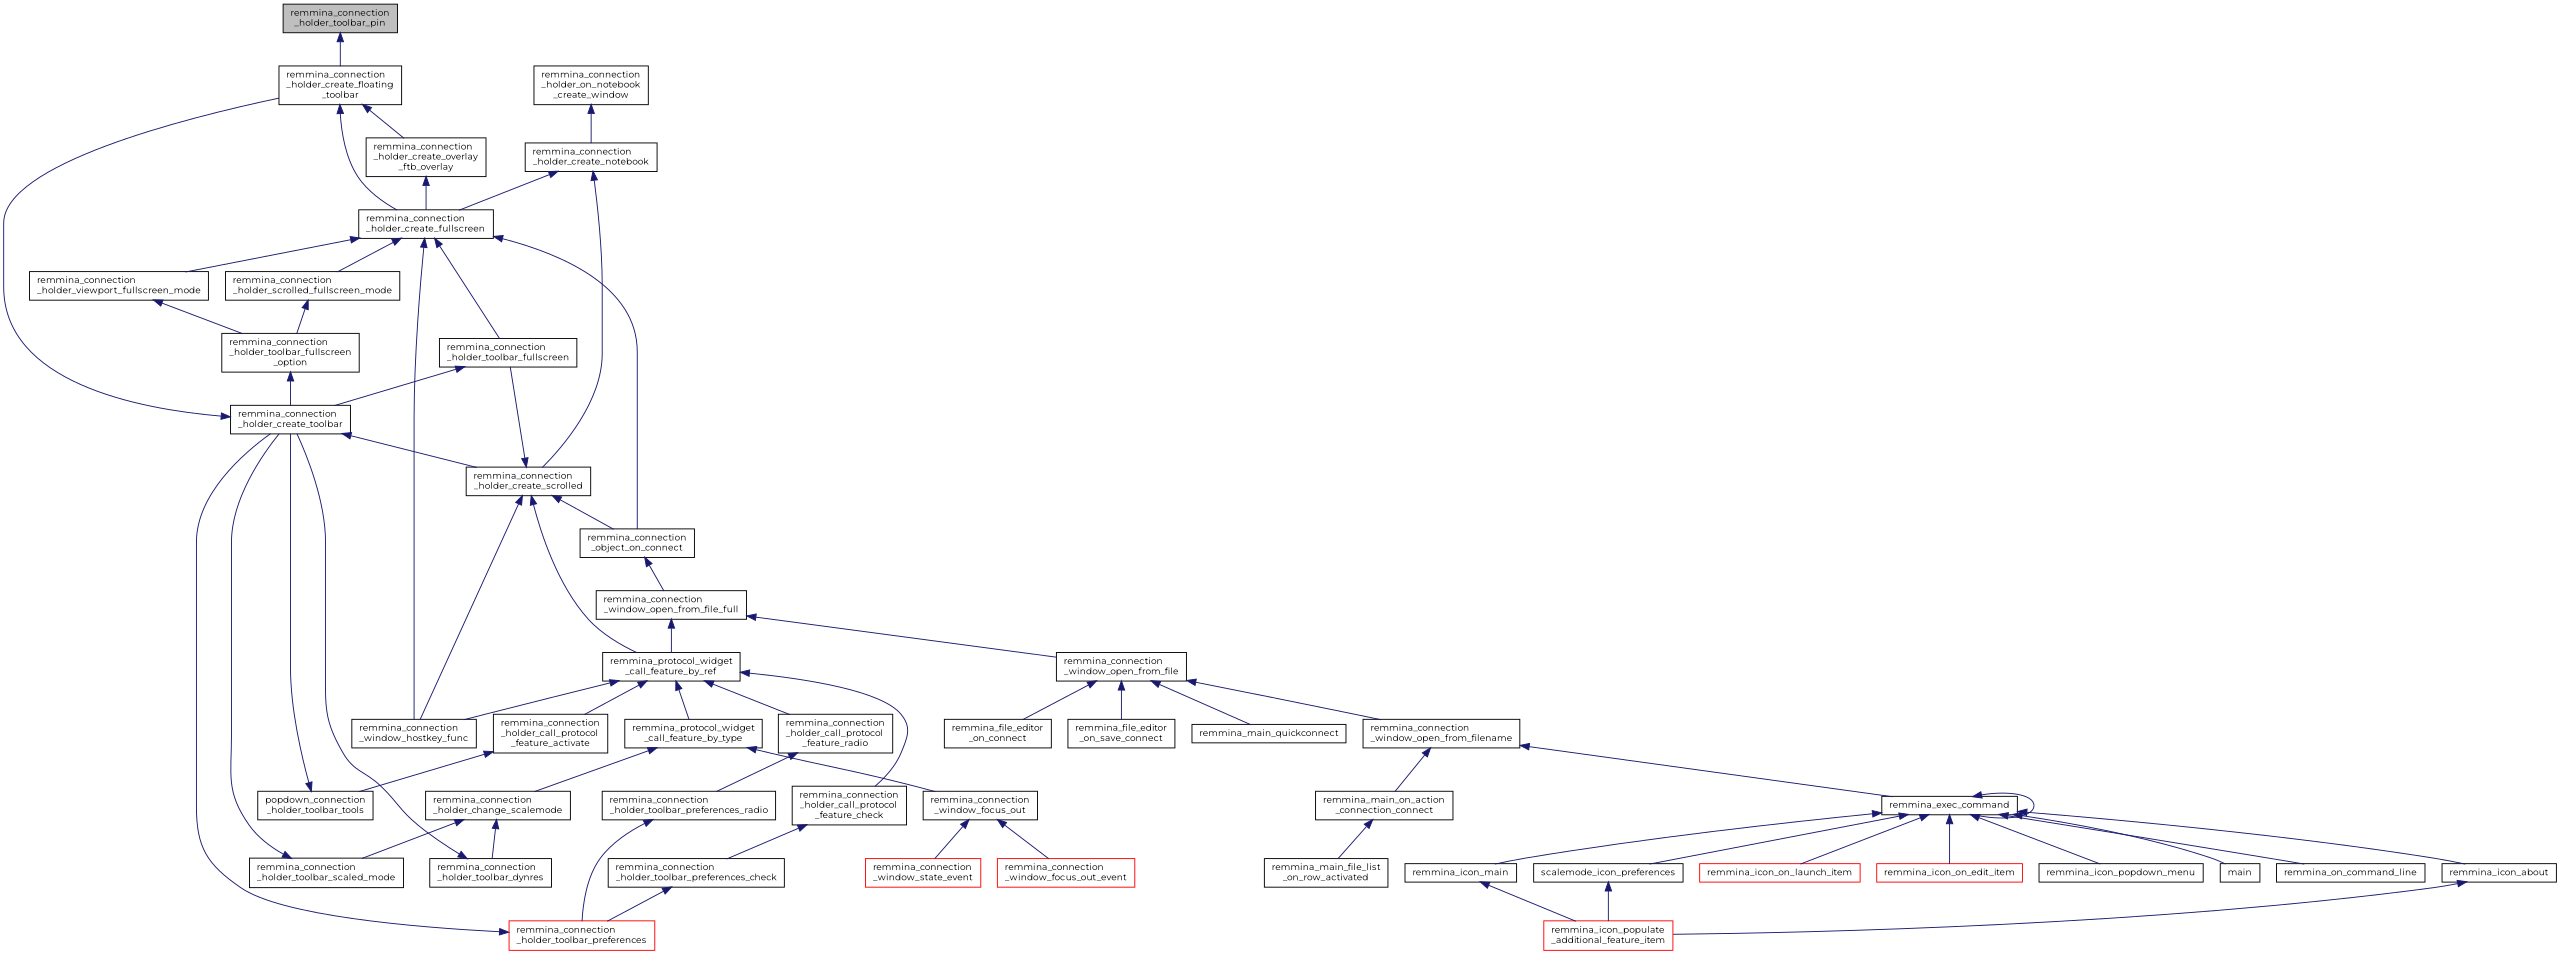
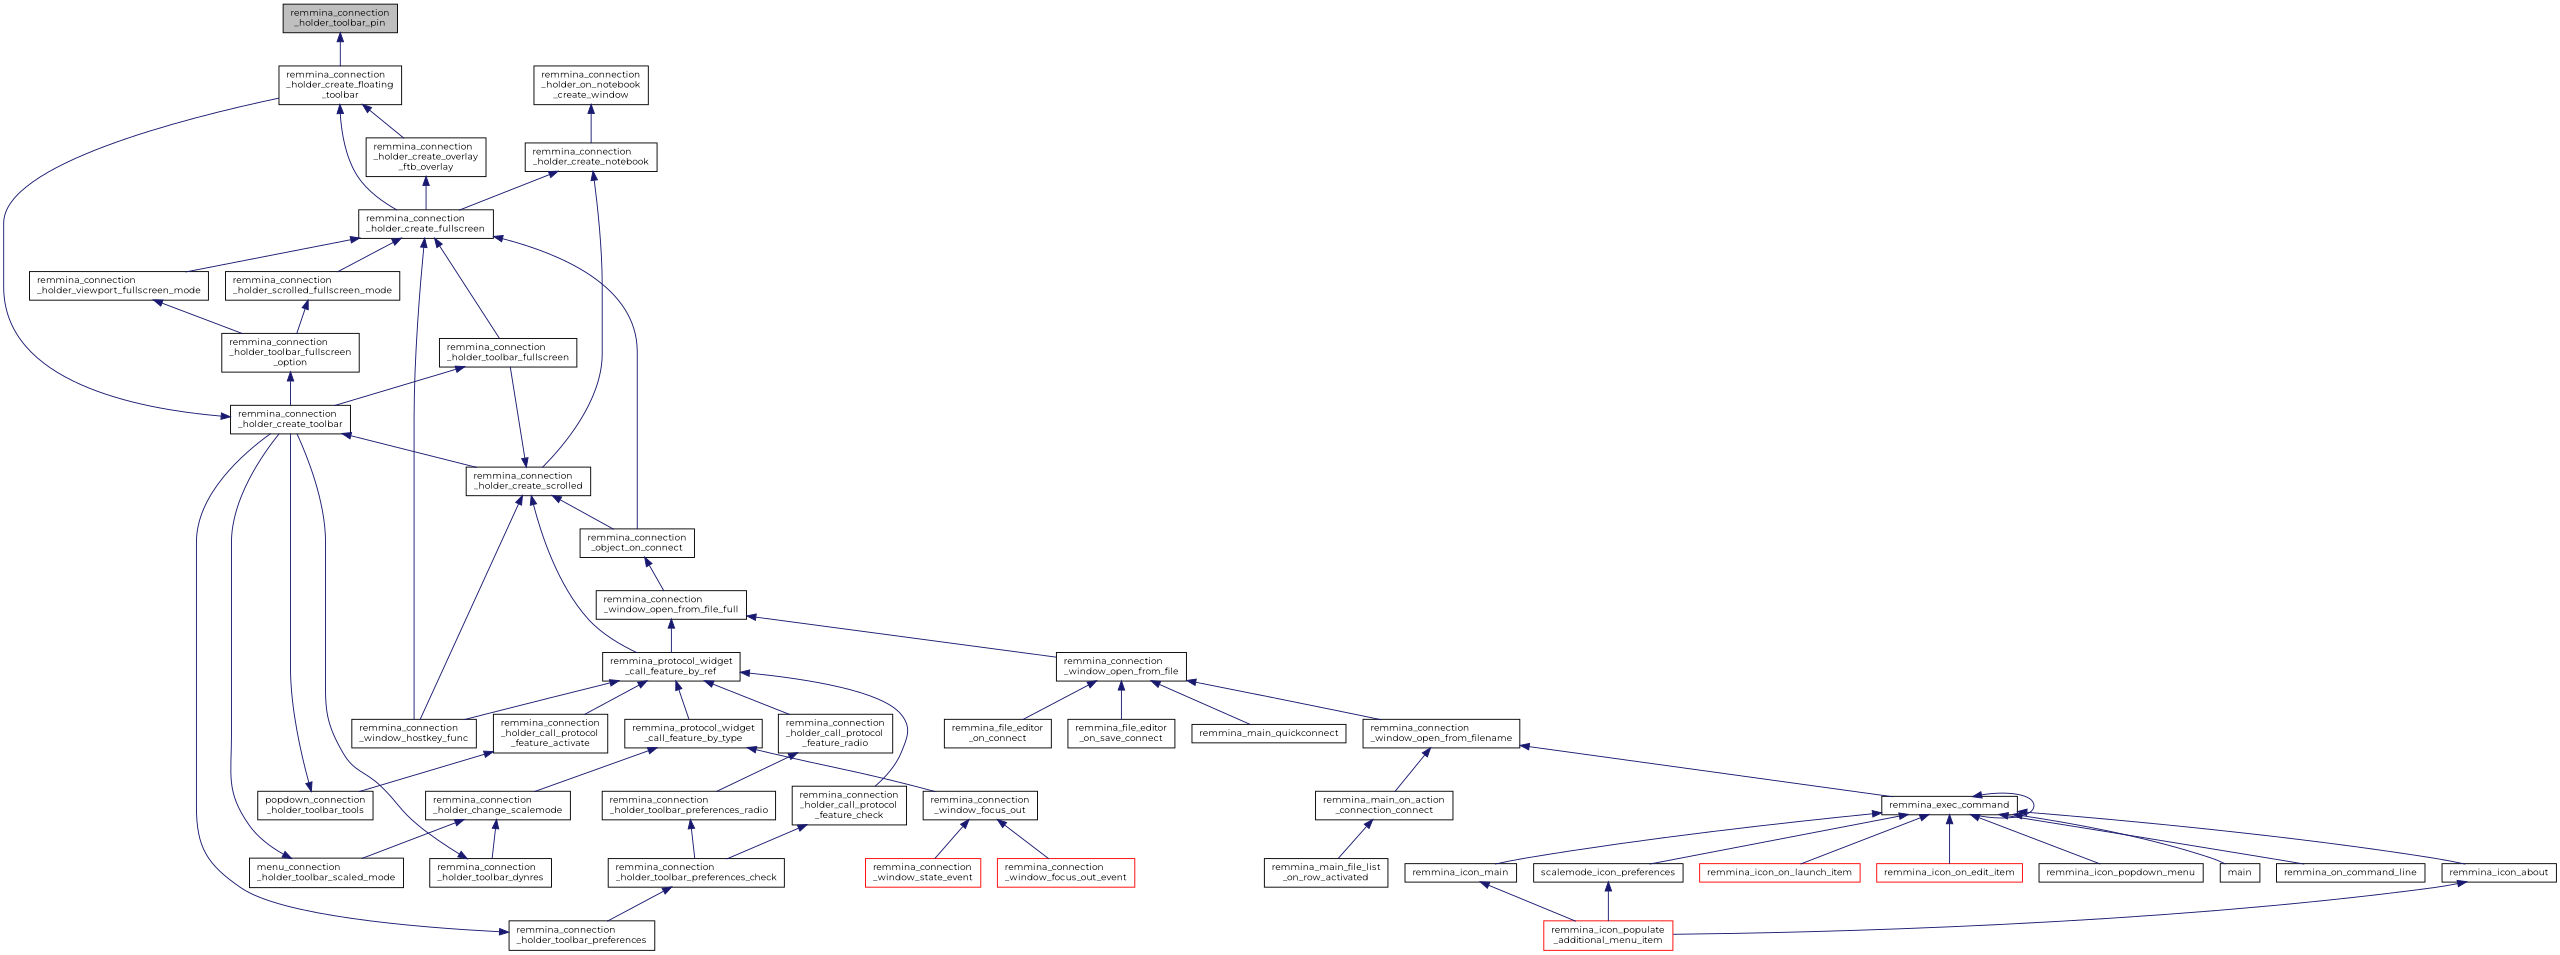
(598, 862) -> (693, 844)
(326, 873) -> (326, 873)
(582, 936) -> (582, 936)
(1608, 936) -> (1608, 936)
